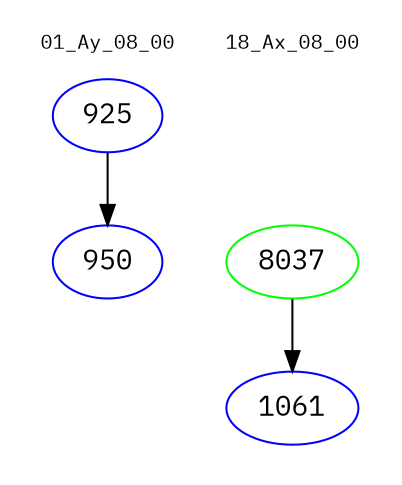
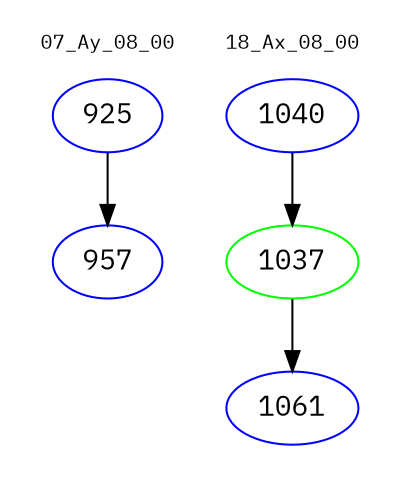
(109, 44) -> (109, 44)
none -> (292, 116)
(108, 262) -> (108, 262)
(292, 262) -> (292, 262)
